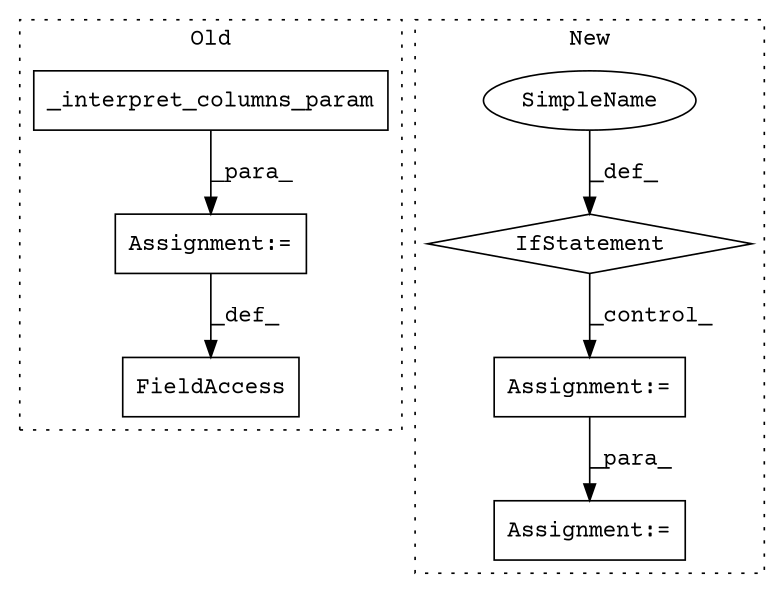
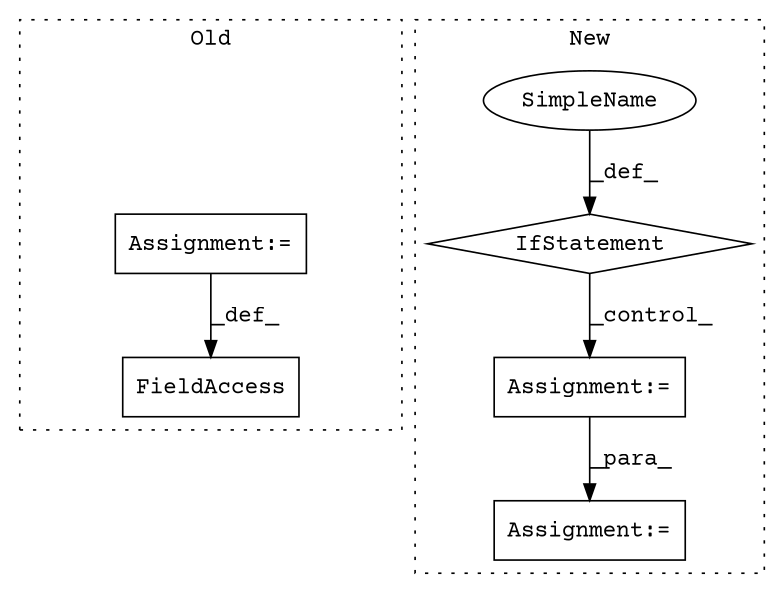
(211, 100) -> none
